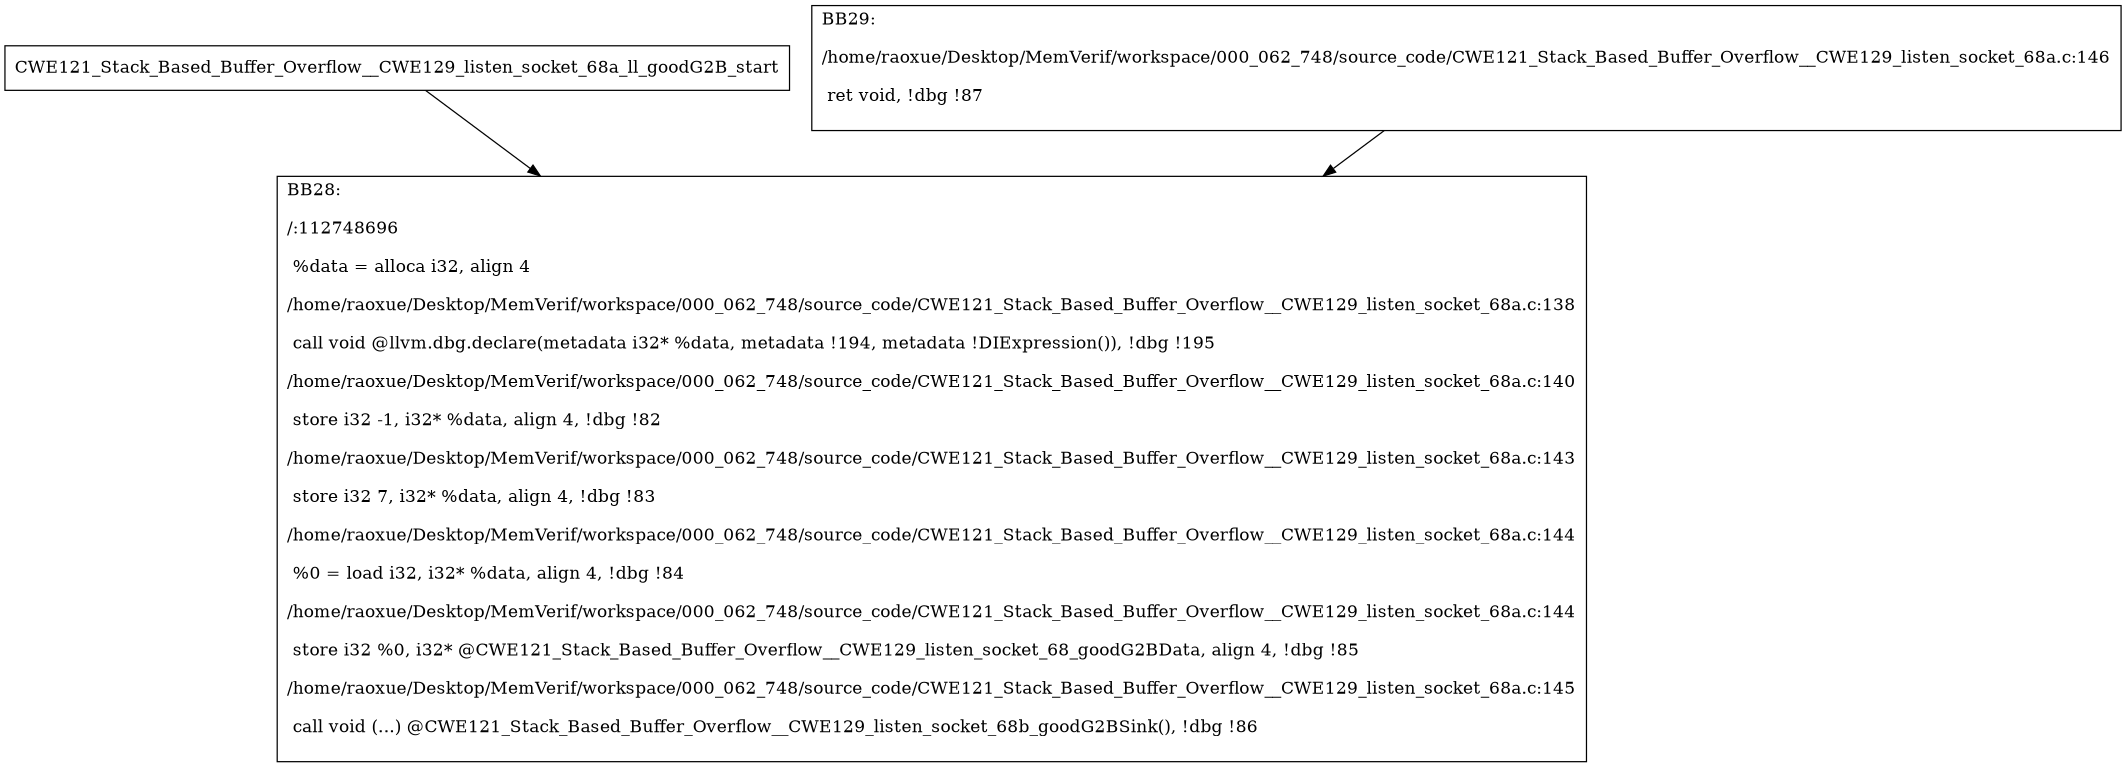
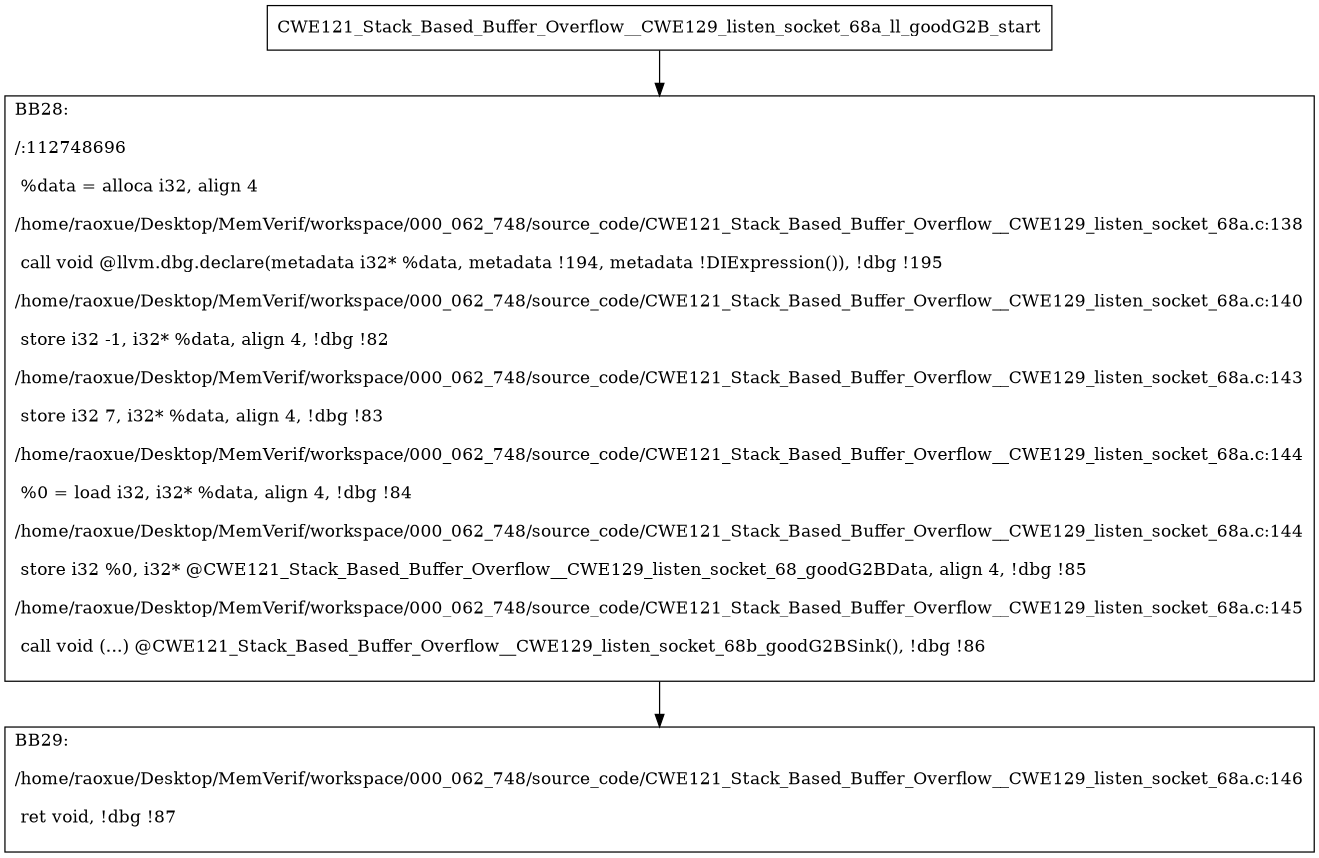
(1359, 150) -> (660, 698)
